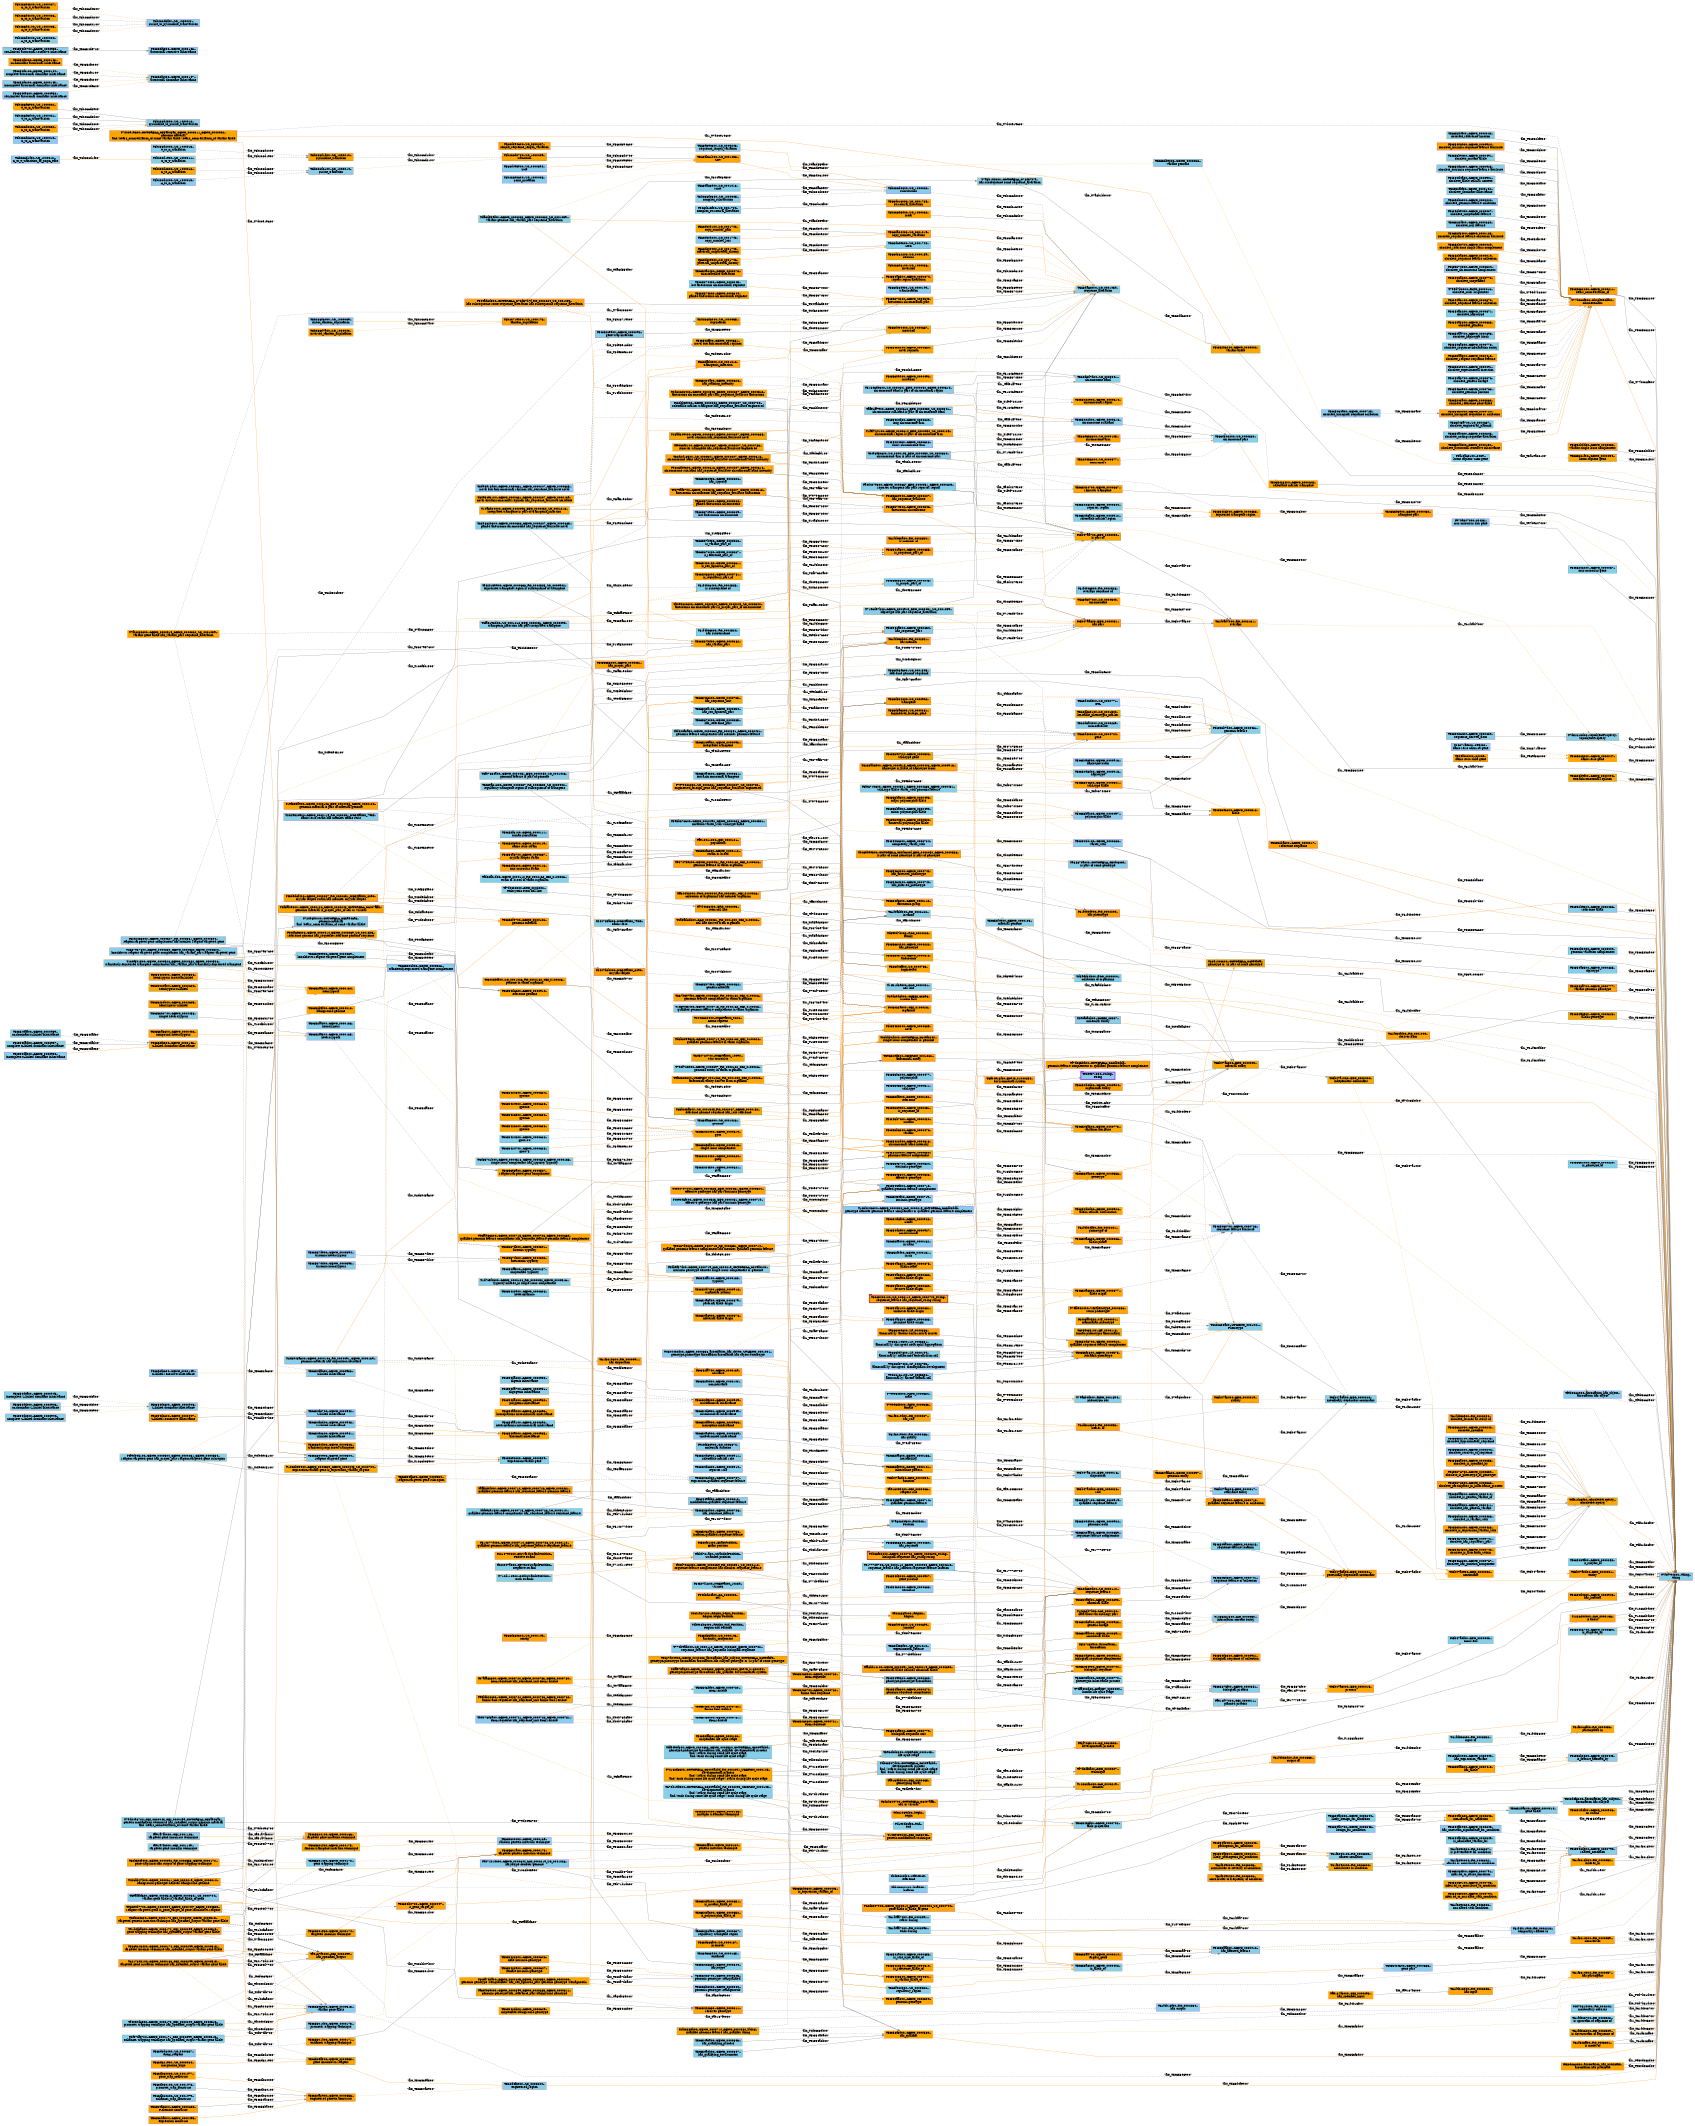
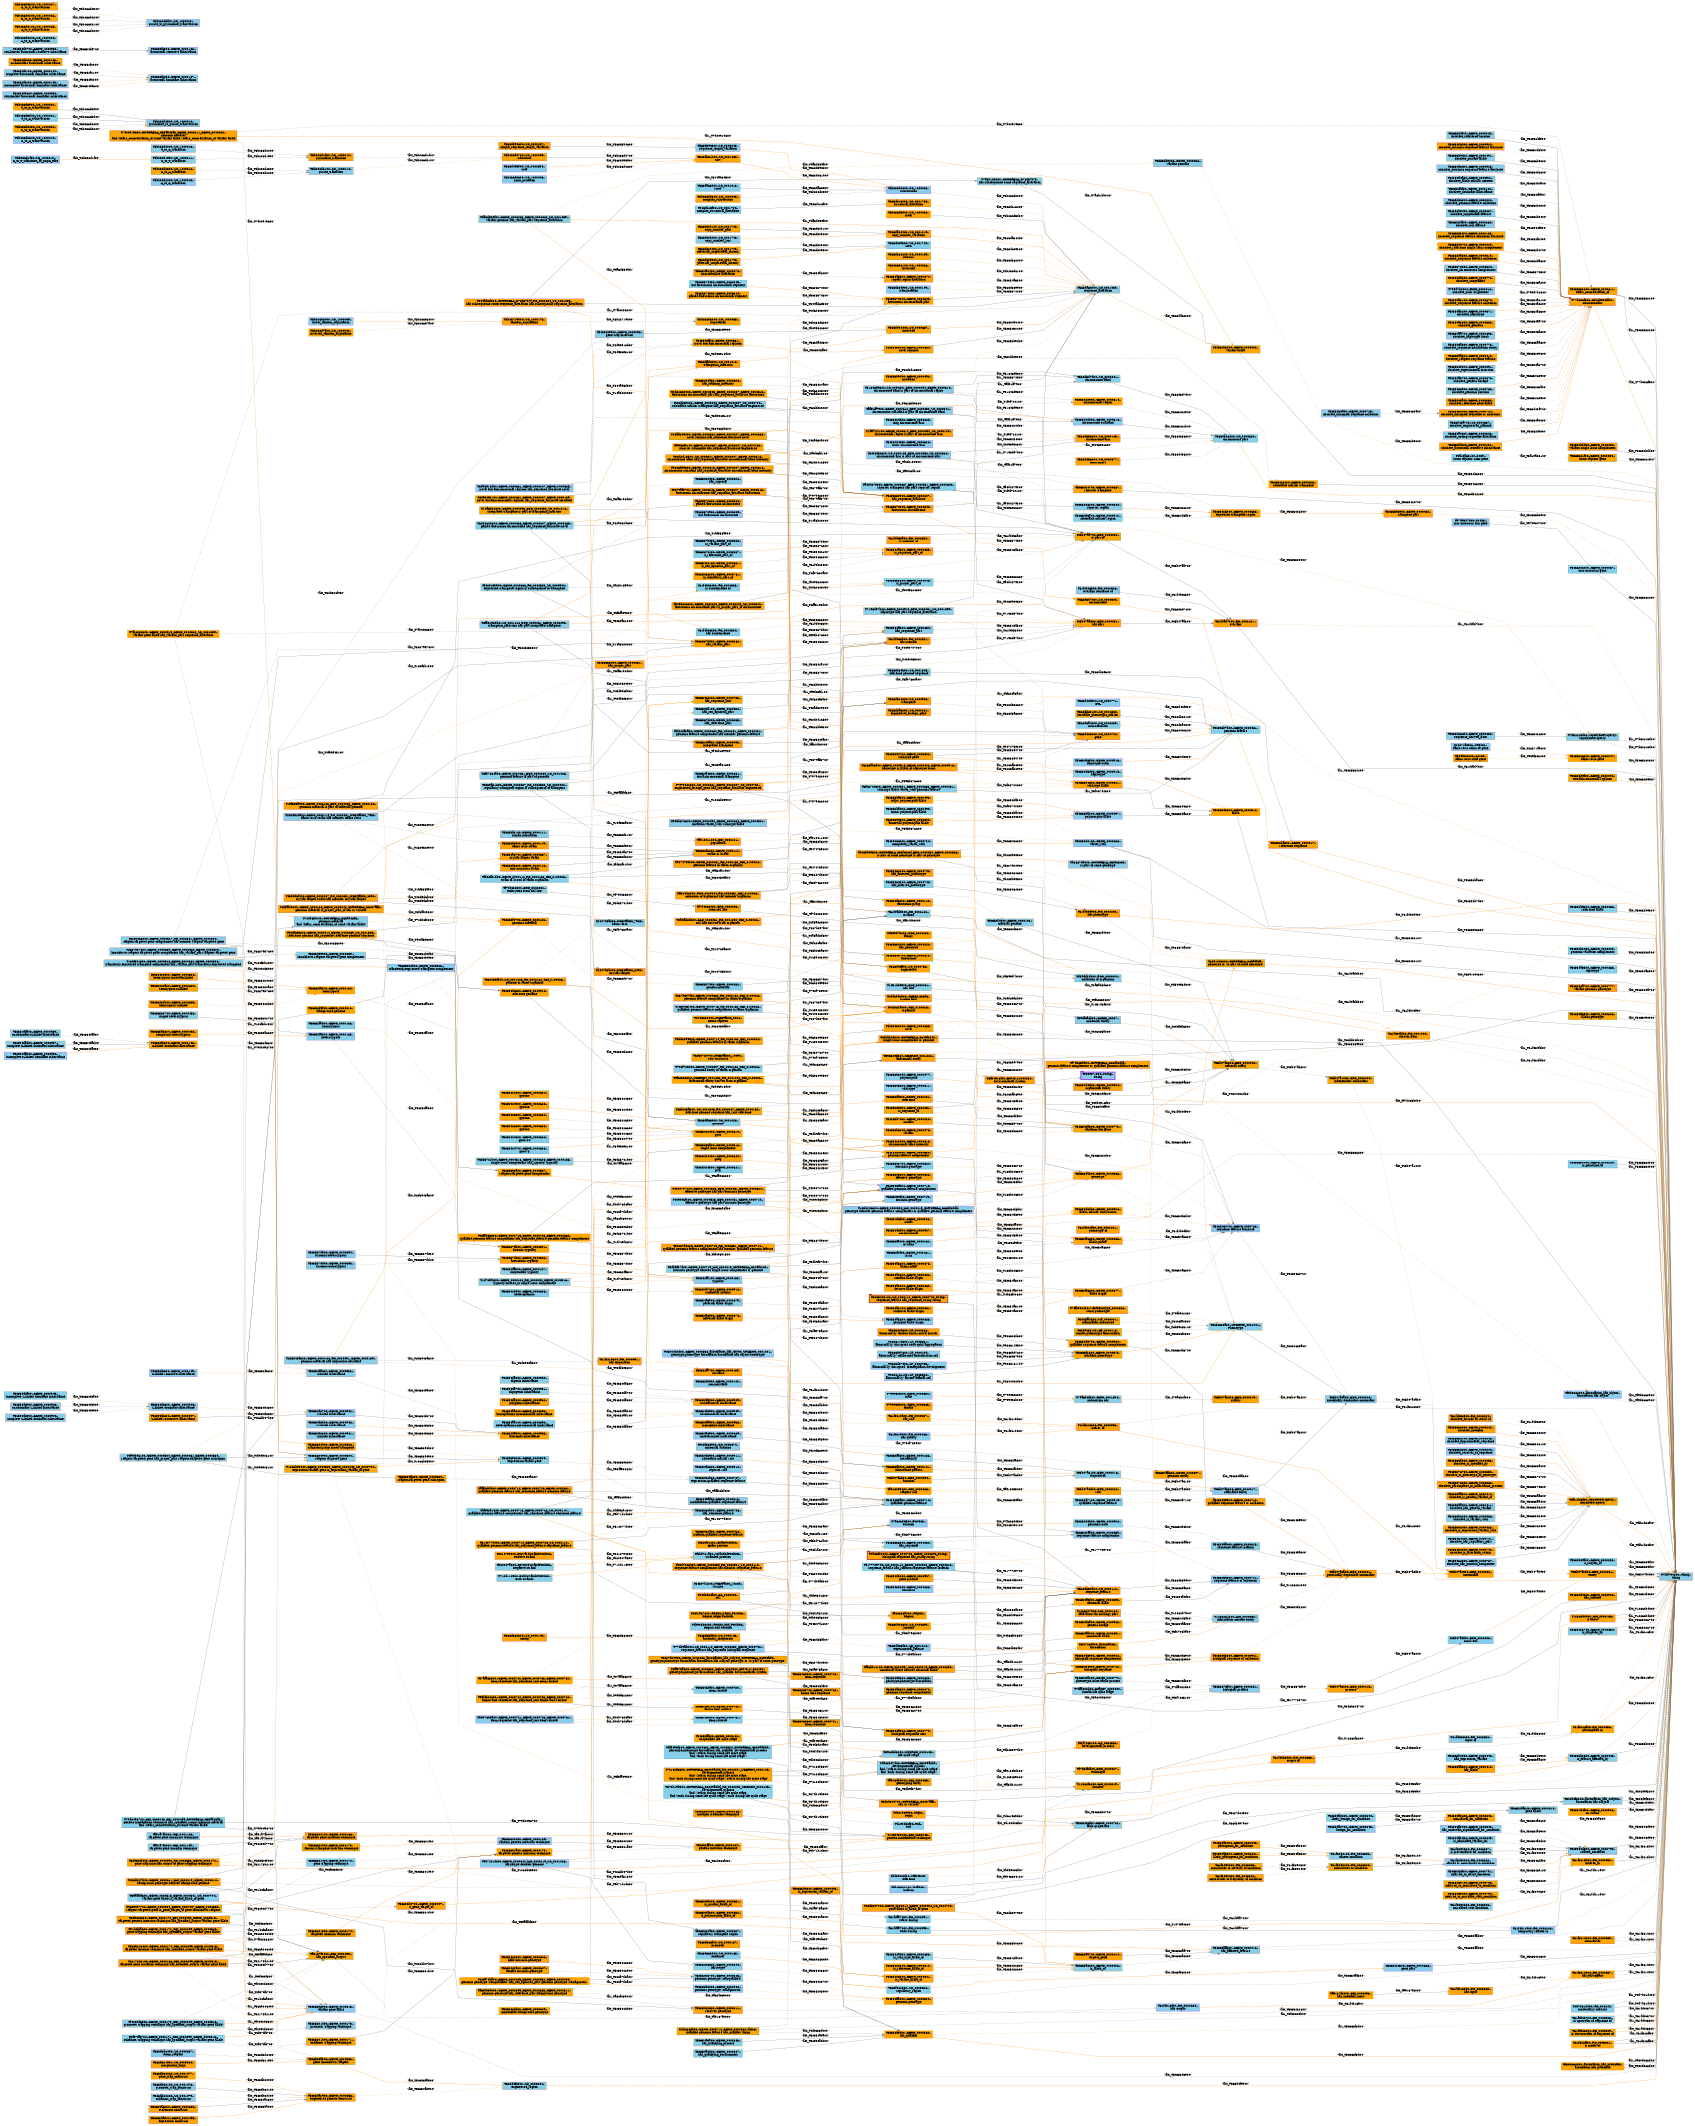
(718, 199) -> (718, 199)
(1471, 1496) -> (1471, 1496)
(1236, 1702) -> none
